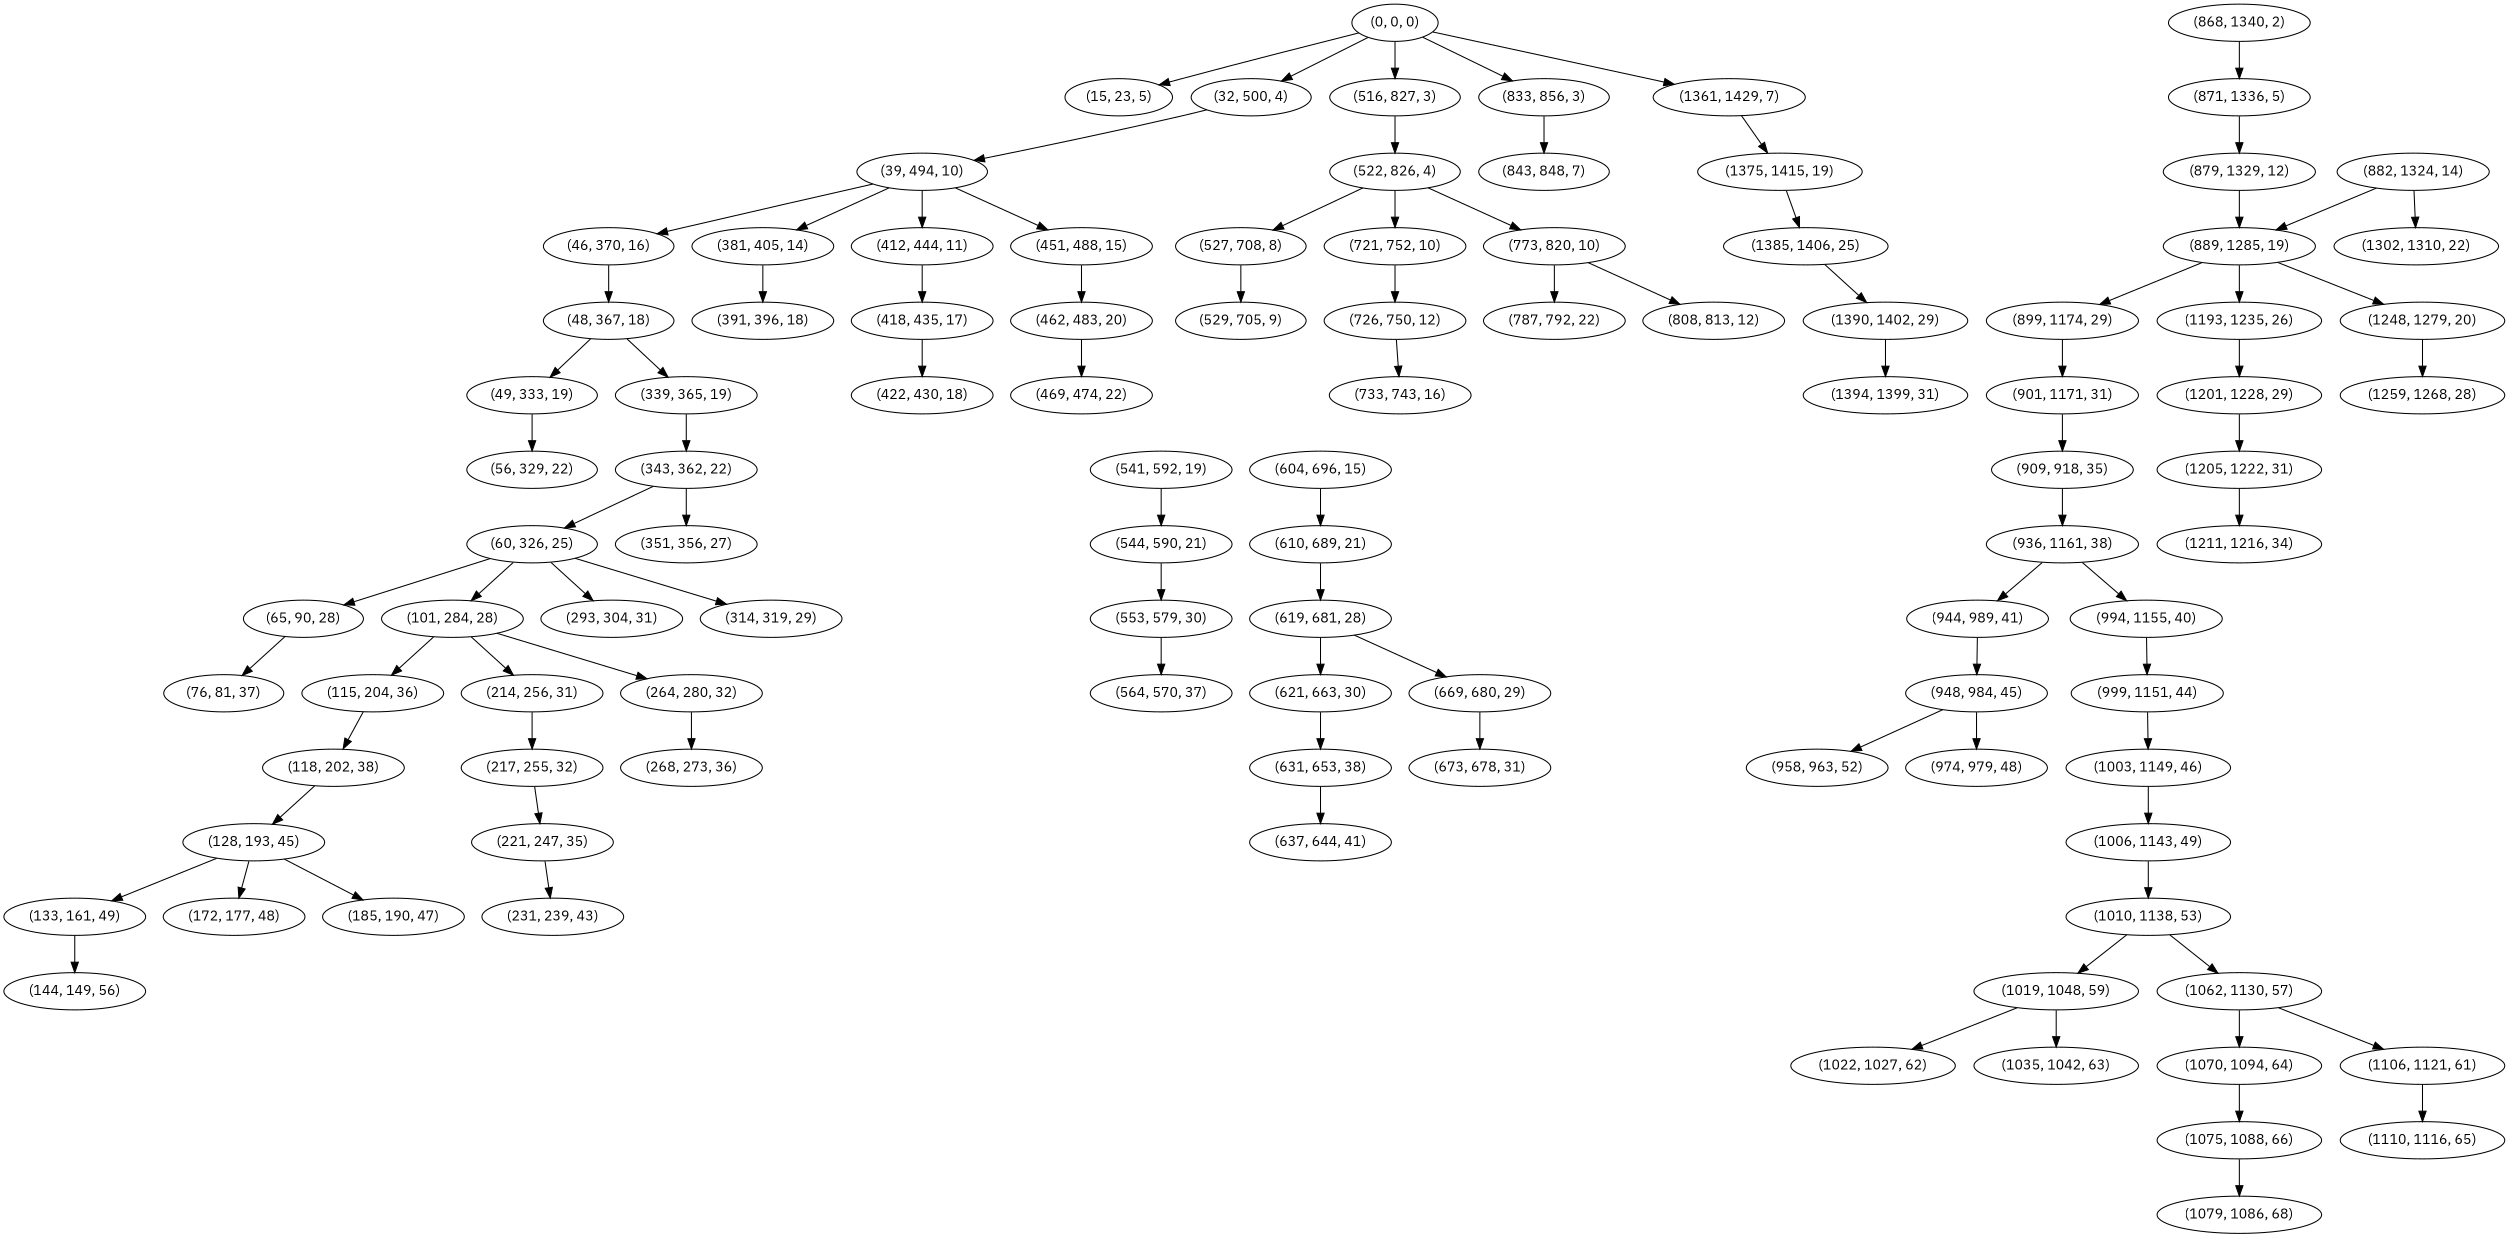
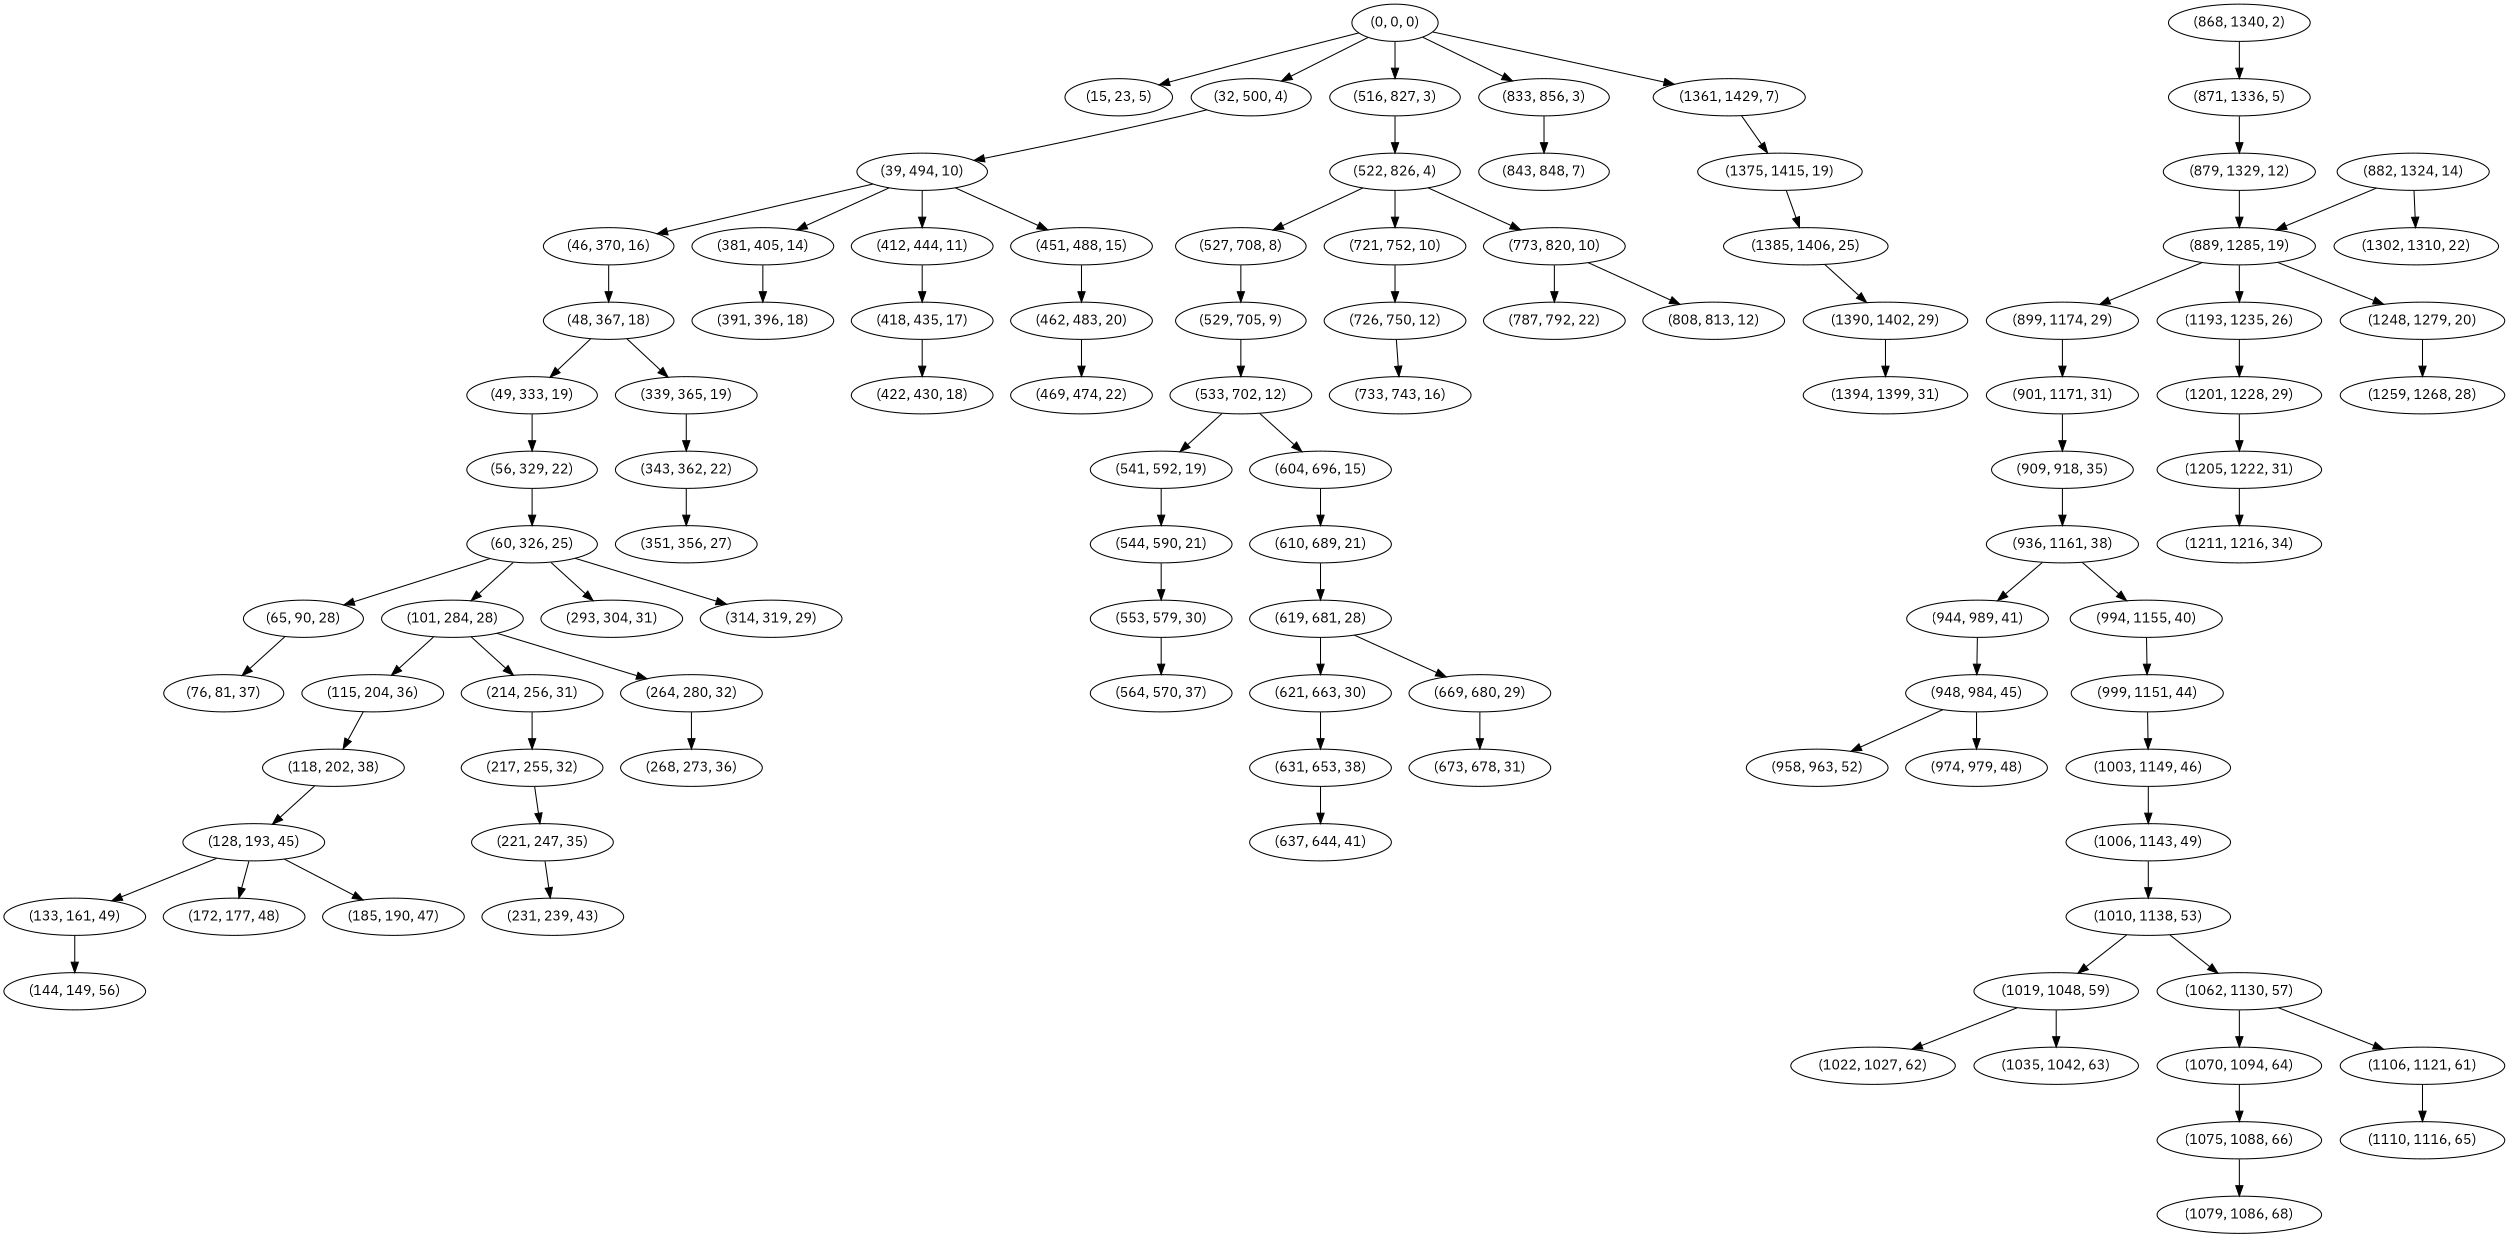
none -> (1241, 395)
(614, 505) -> (532, 502)
